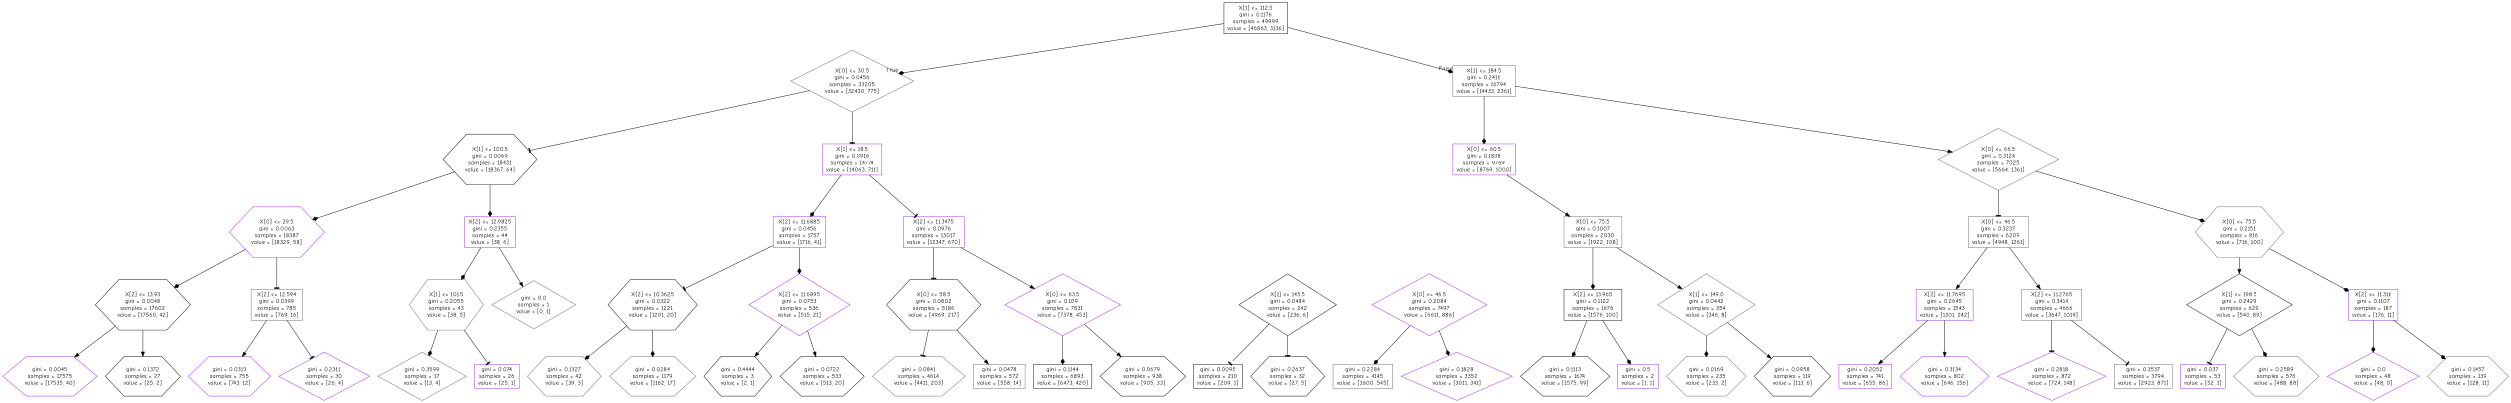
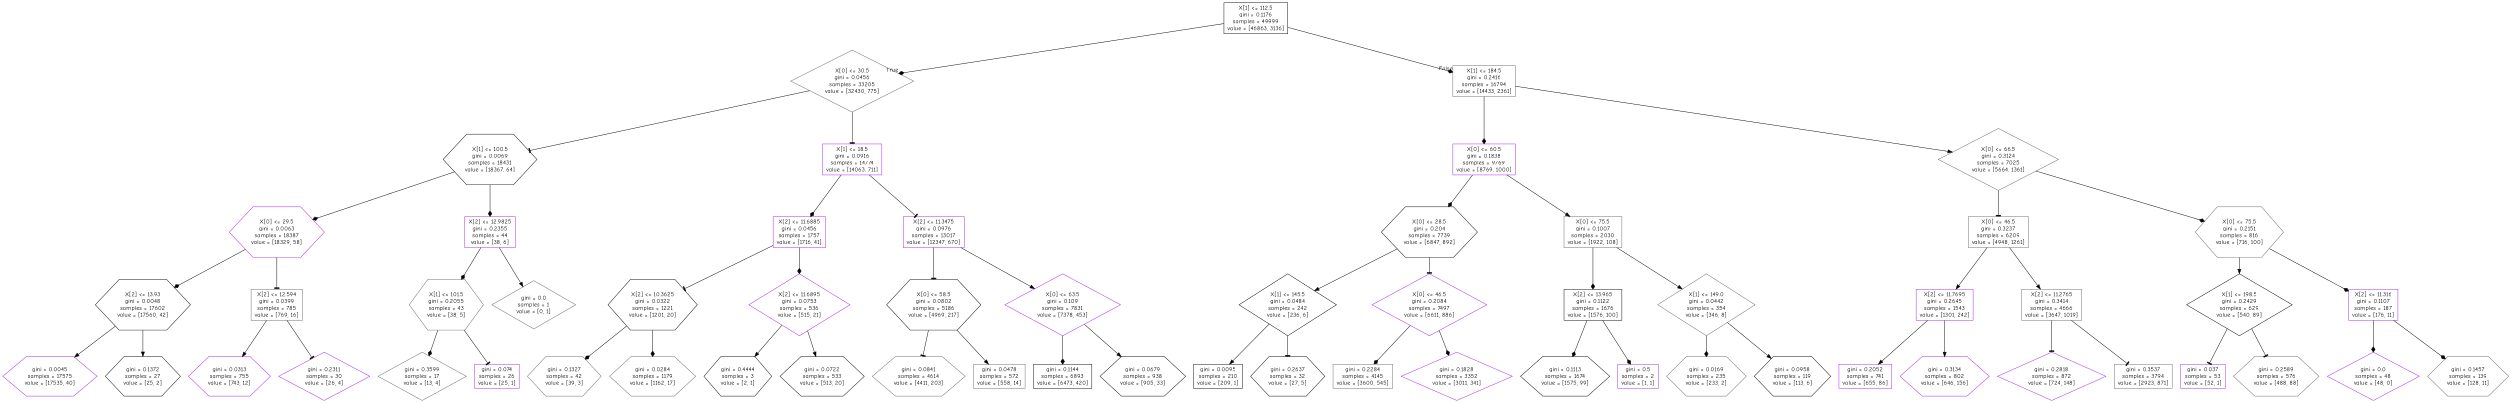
none -> (1429, 232)
(2258, 342) -> (2258, 342)
(1251, 343) -> (1251, 343)
